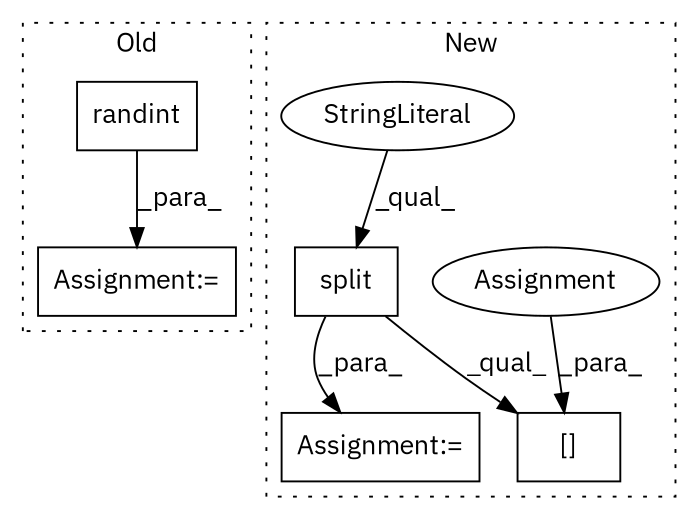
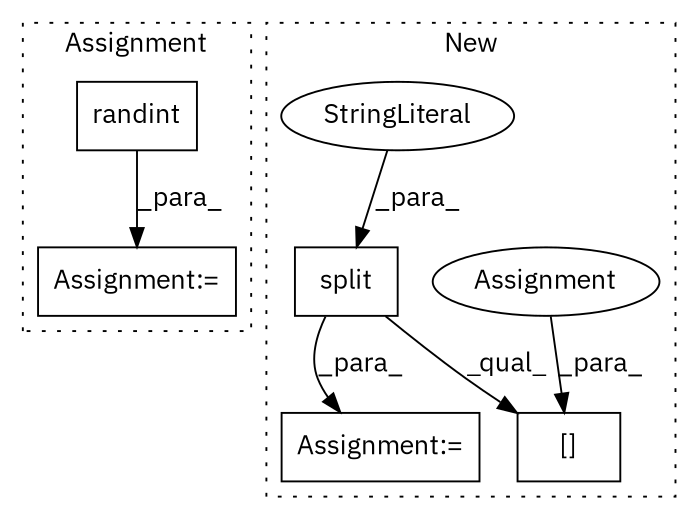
(137, 45) -> (137, 45)
(416, 199) -> (419, 199)
